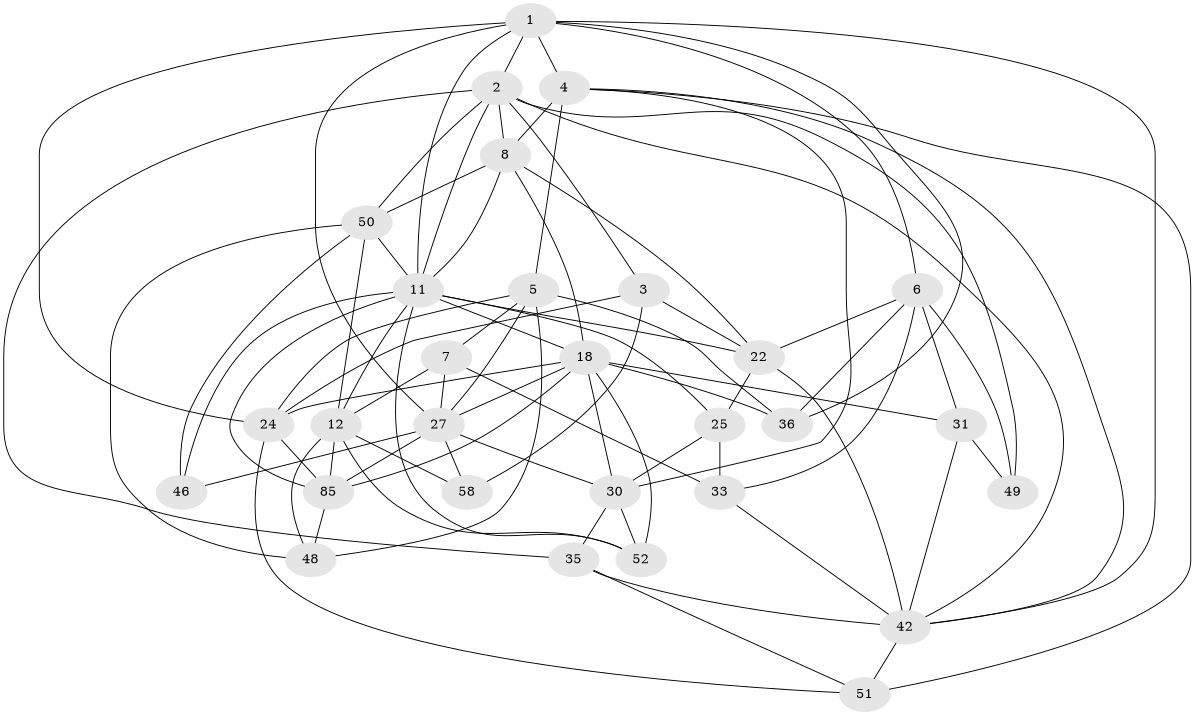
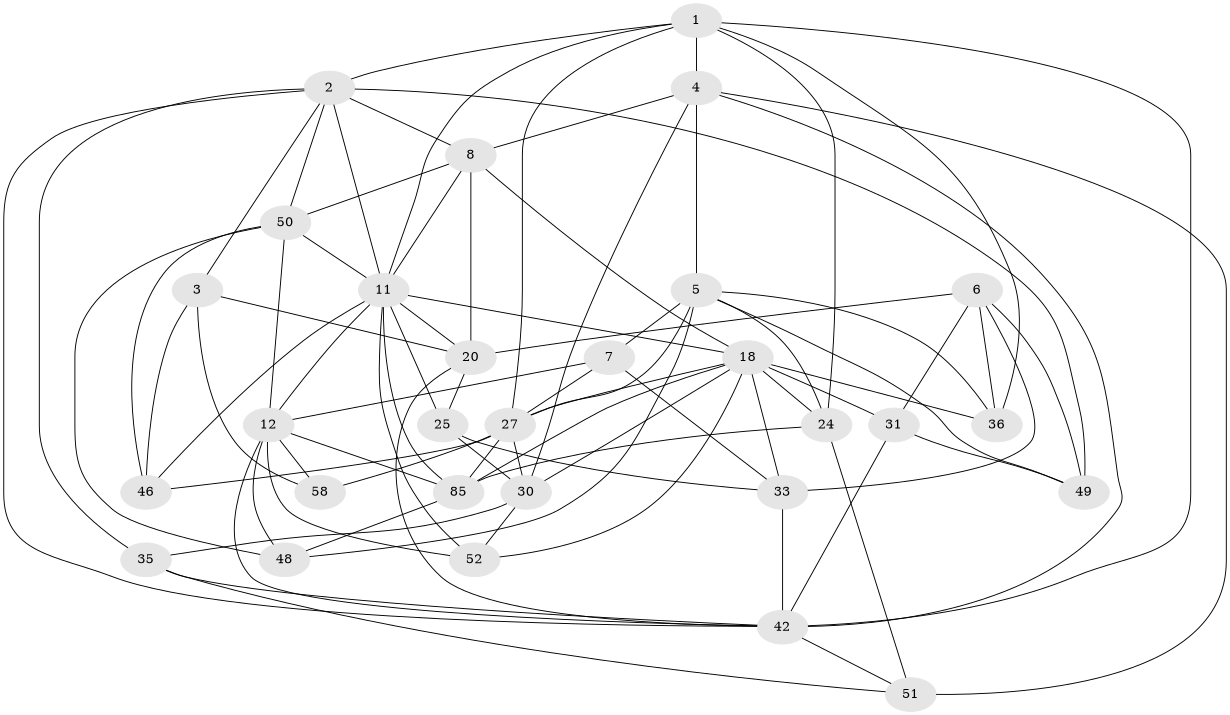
(785, 86) -> none
(445, 333) -> (156, 388)
(759, 358) -> (471, 358)
none -> (895, 386)
none -> (765, 422)
none -> (430, 611)
